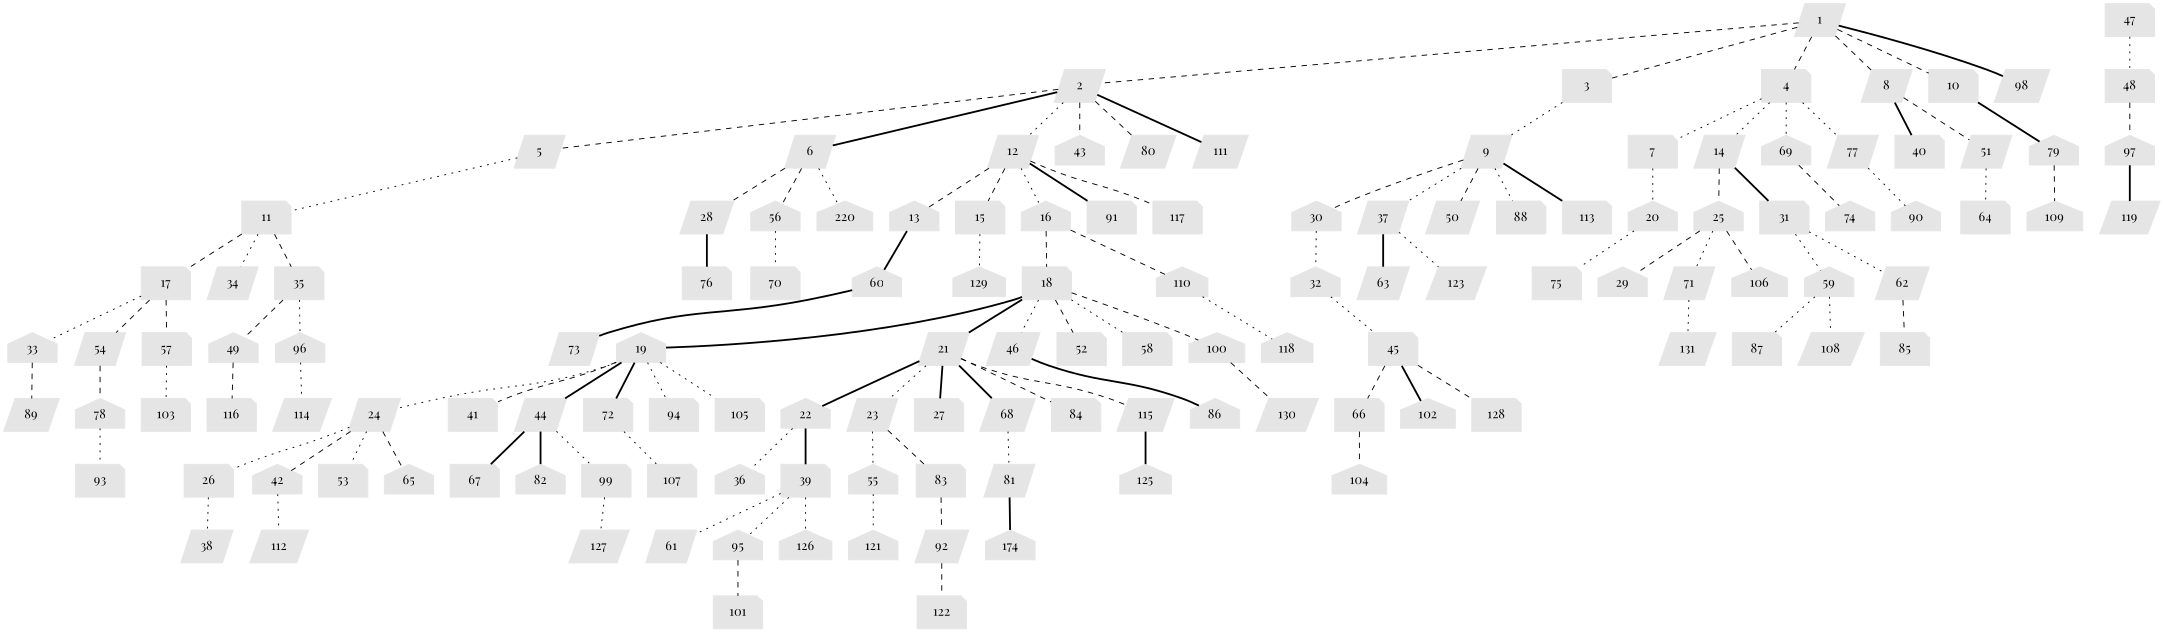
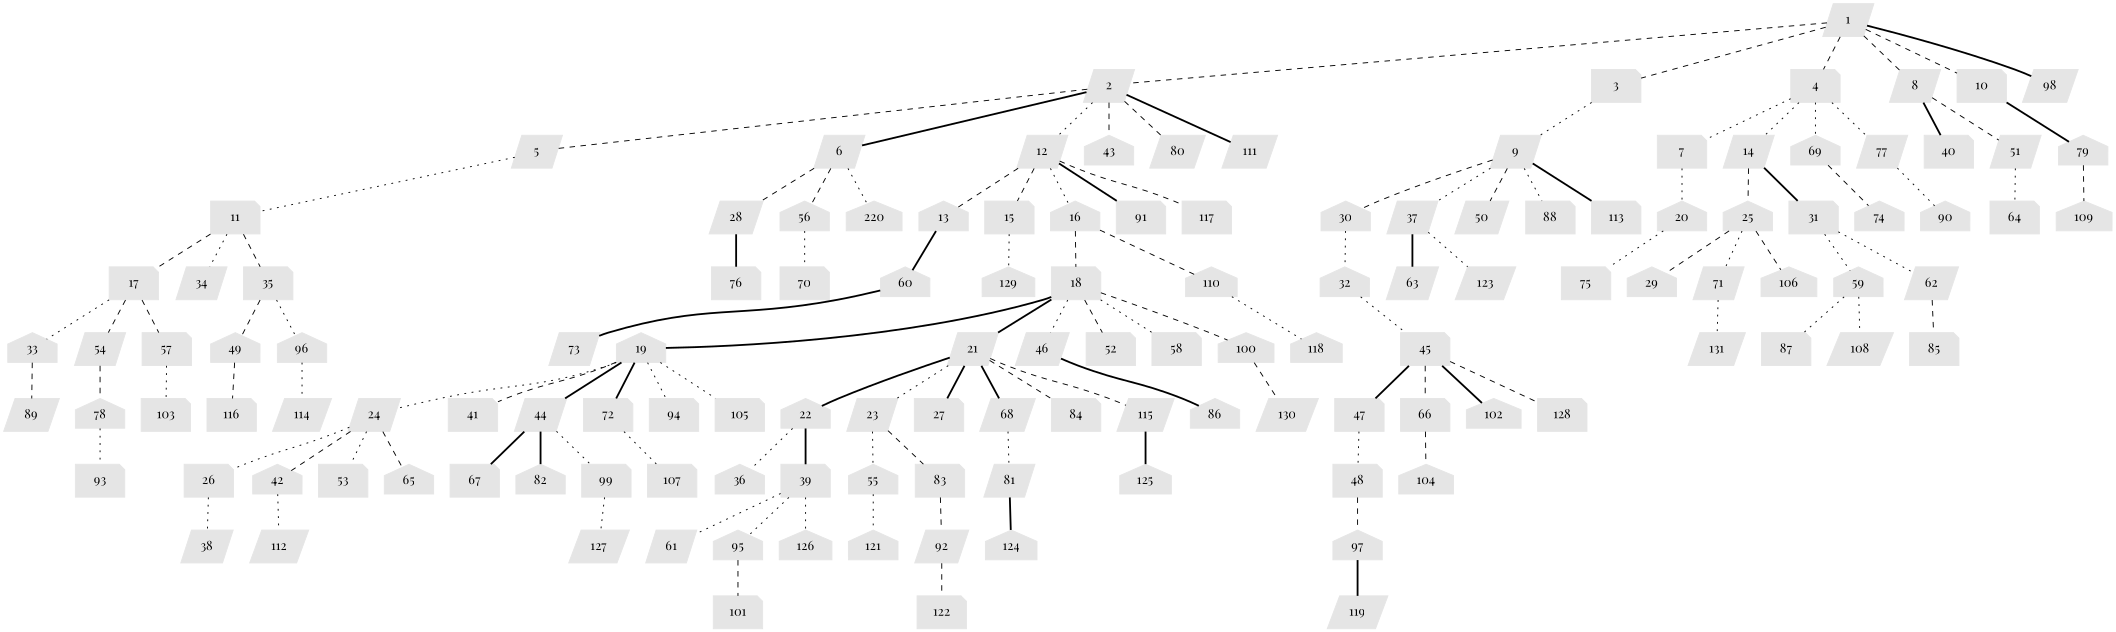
none -> (1392, 382)
(1010, 547) -> (1011, 547)
